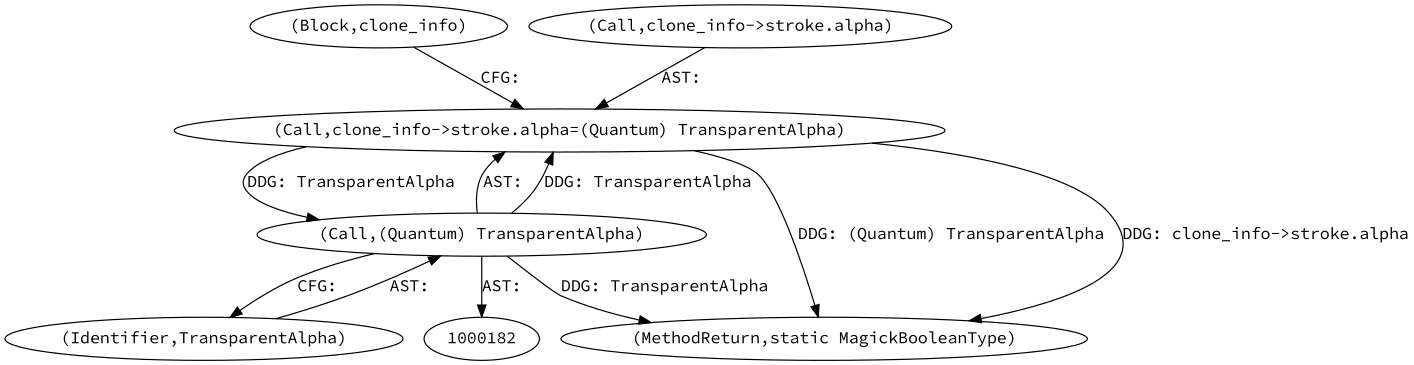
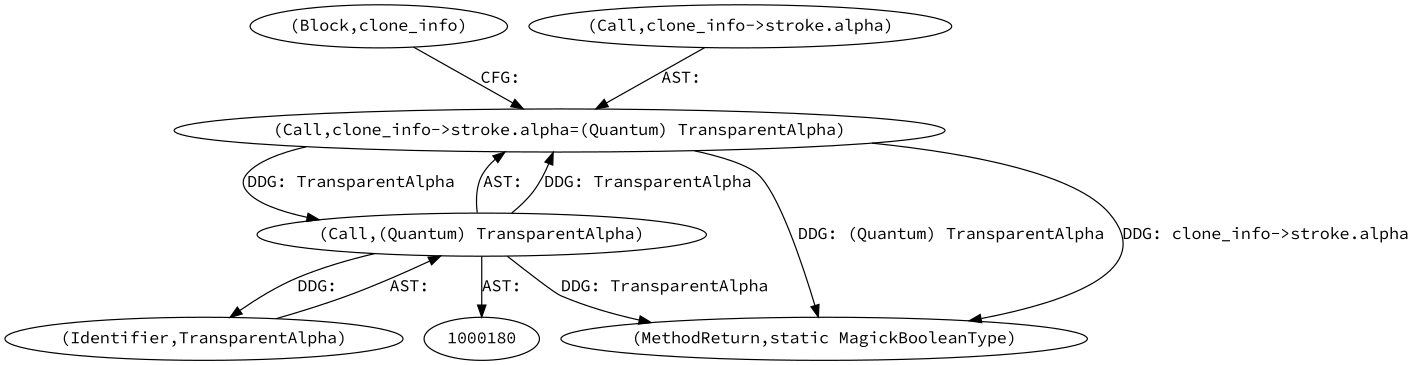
(323, 287) -> (323, 287)
(482, 339) -> (482, 339)
